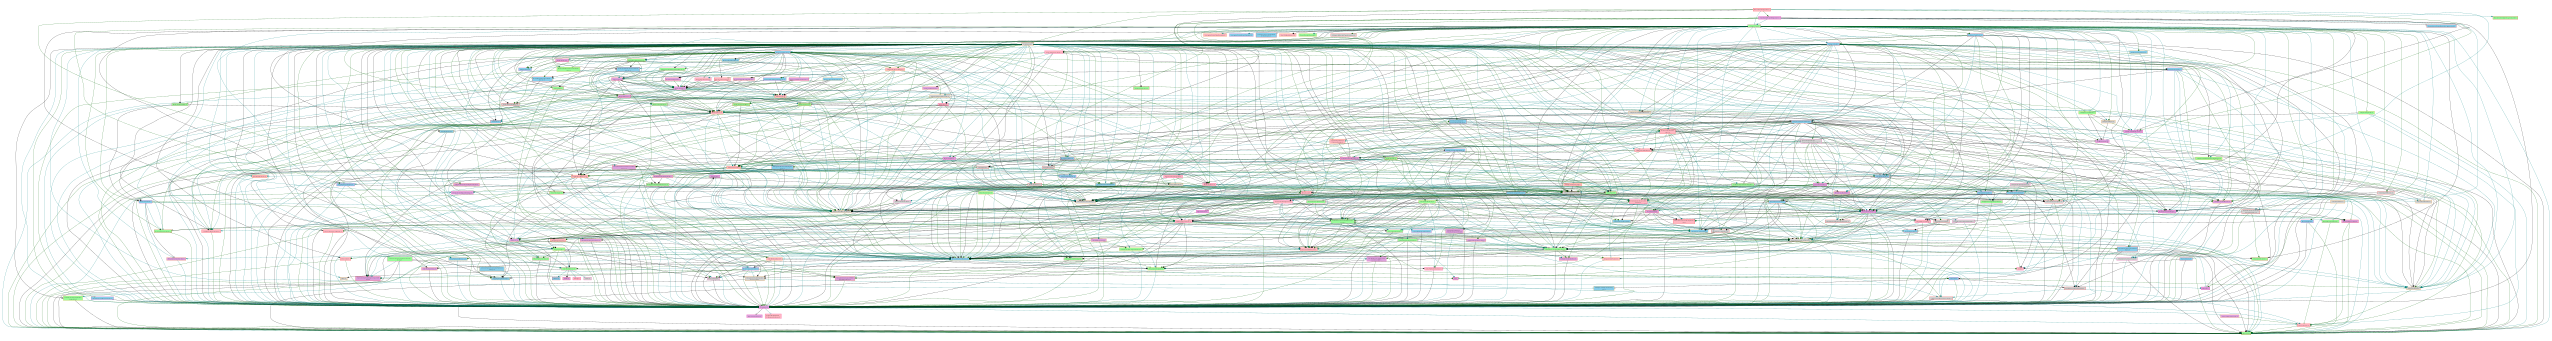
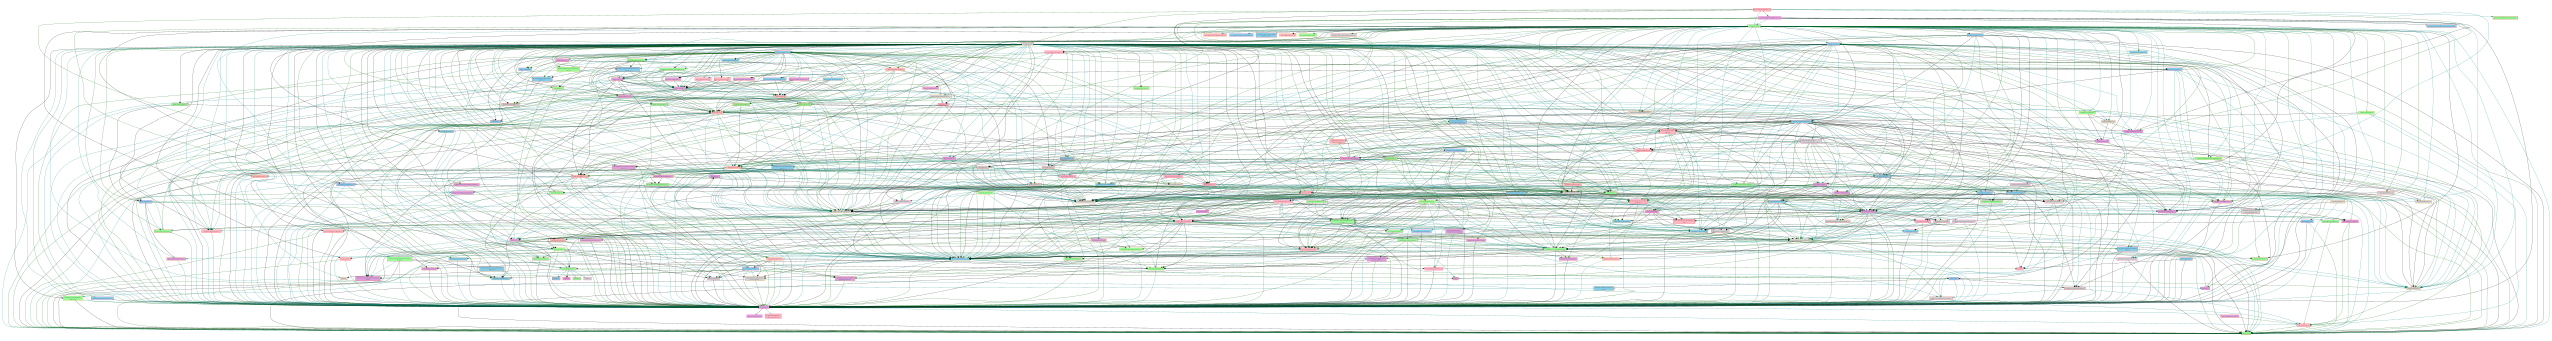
(614, 74) -> (556, 74)
none -> (1755, 95)
(676, 157) -> none
(2156, 163) -> (2155, 41)
(1068, 176) -> (1068, 176)
(789, 251) -> (873, 180)
(577, 279) -> (577, 279)
